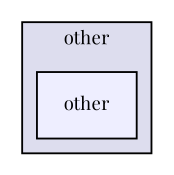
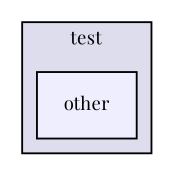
(87, 40) -> (87, 40)
